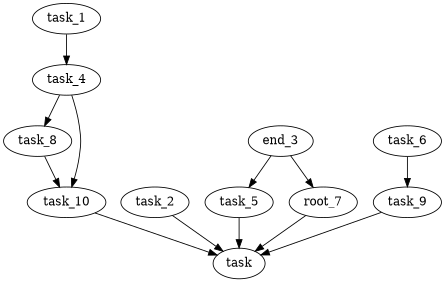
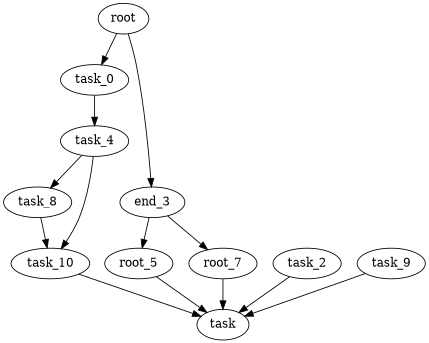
(67, 19) -> (95, 80)
none -> (124, 19)
(407, 141) -> none
(239, 202) -> (139, 264)
